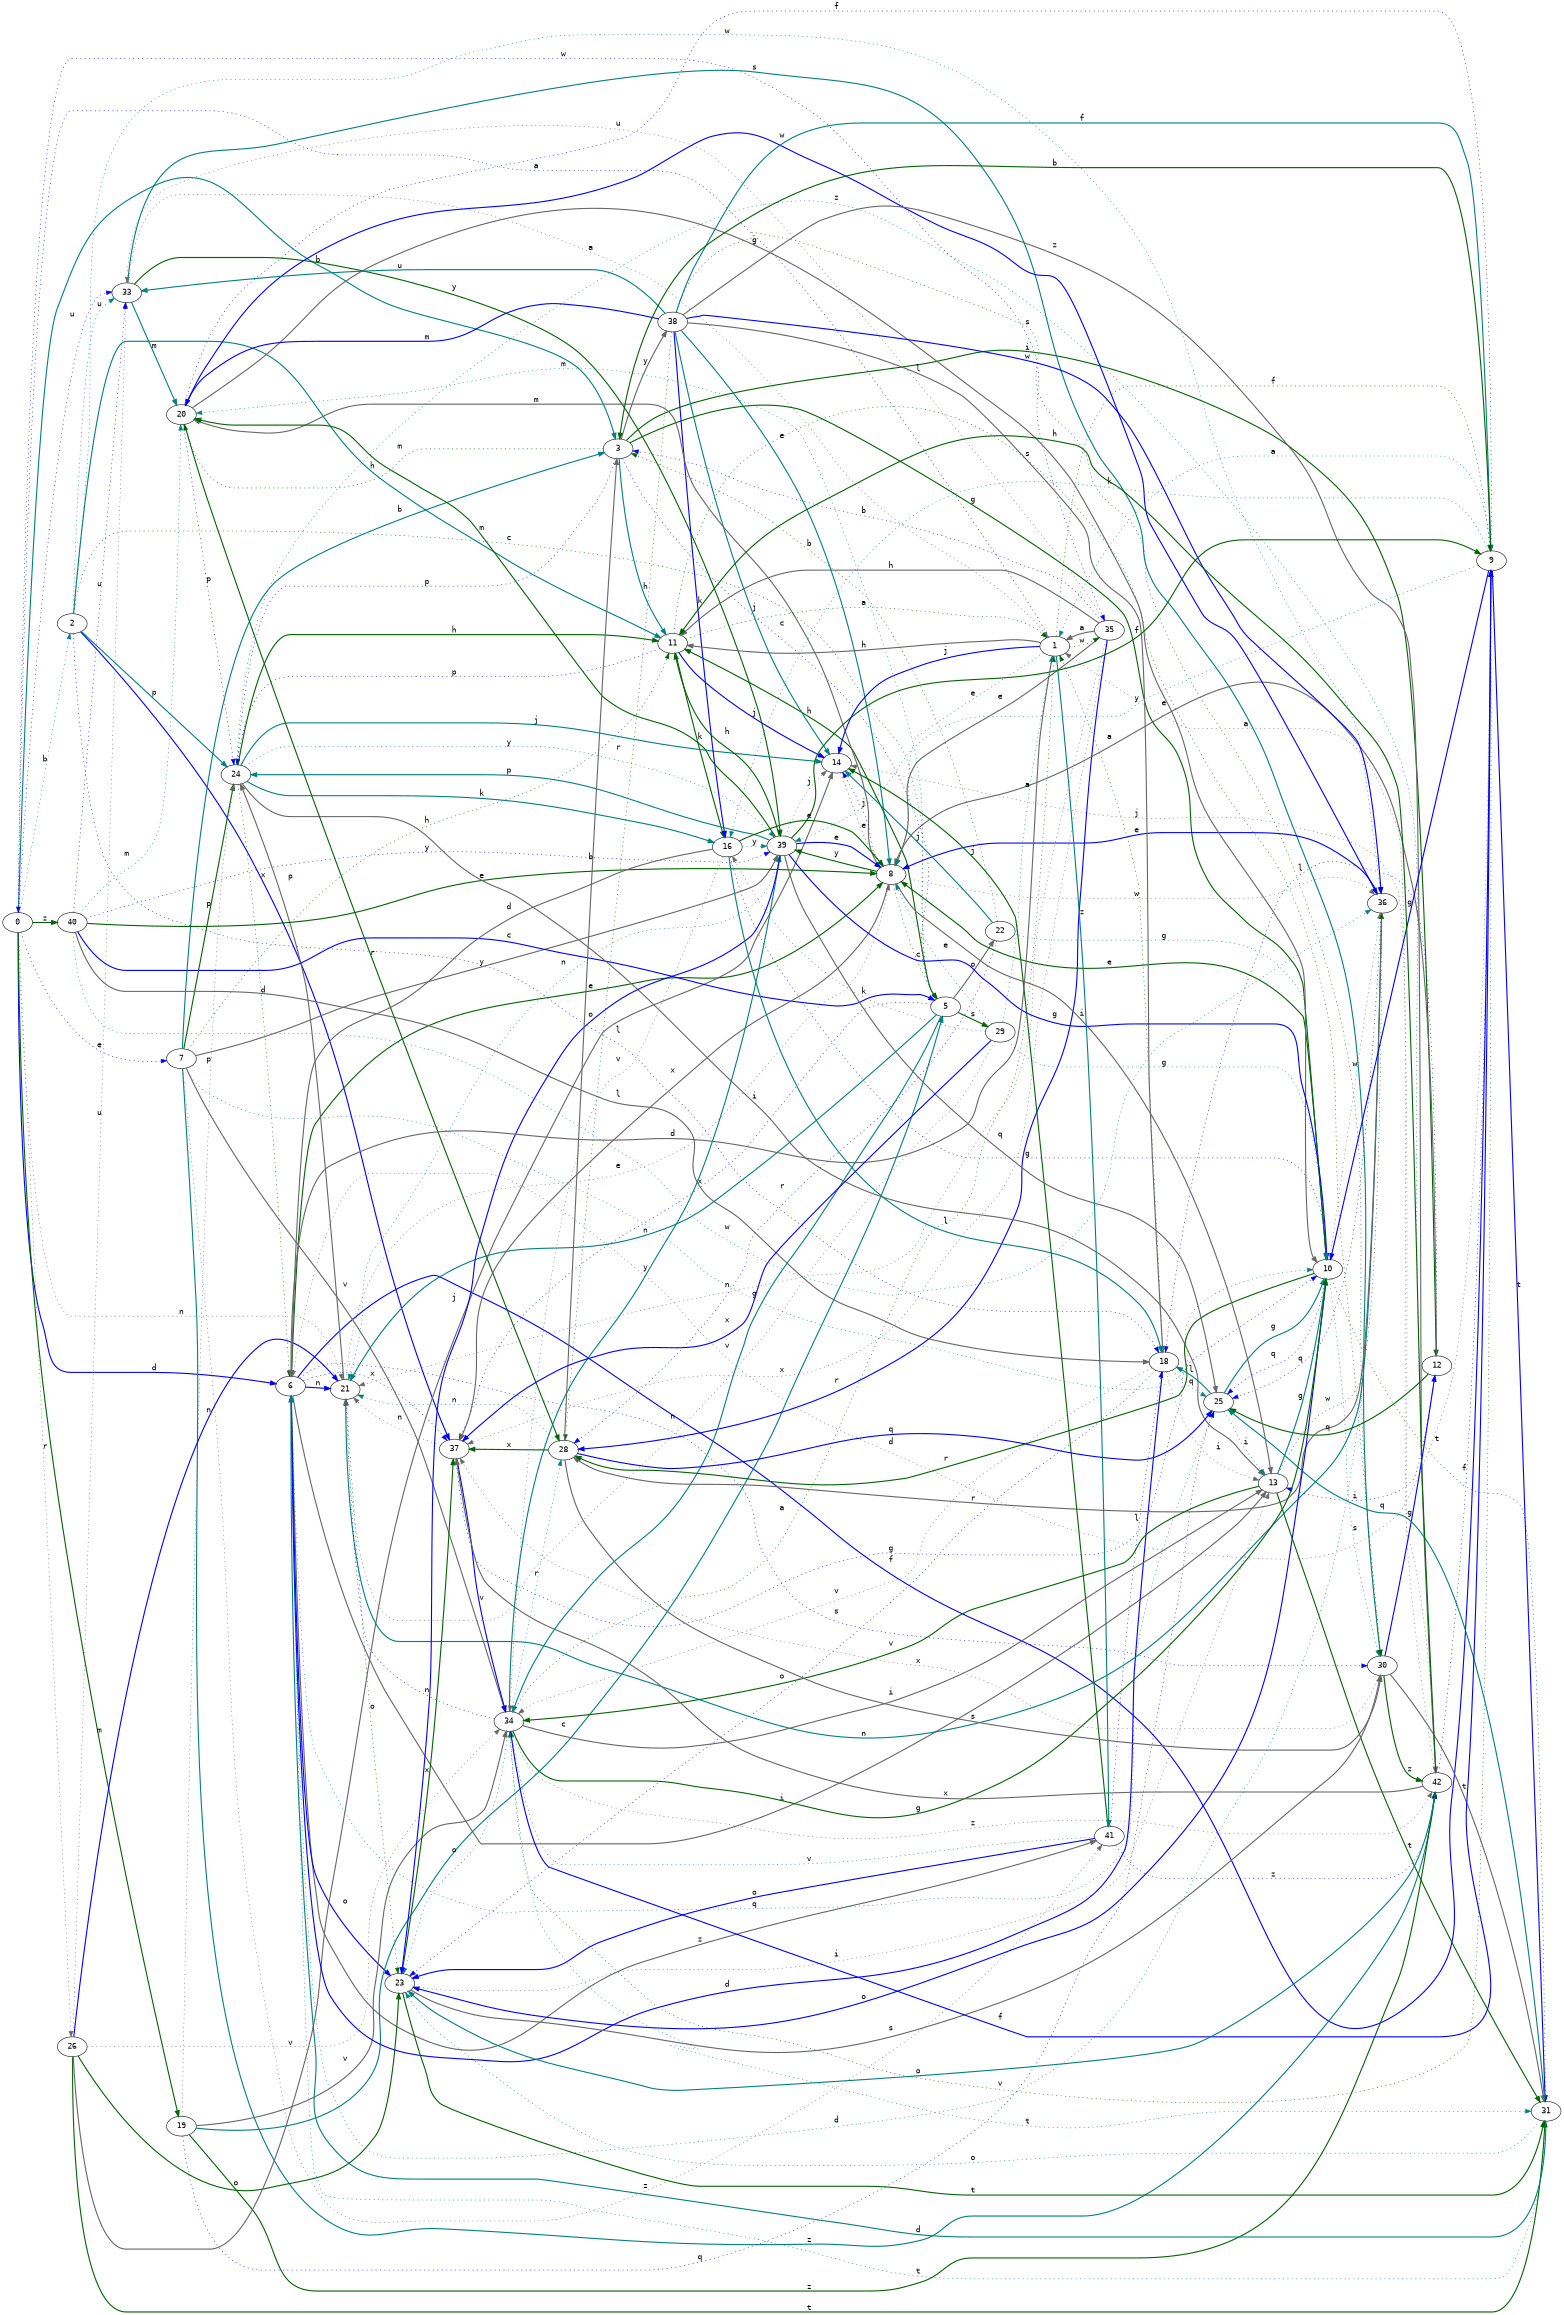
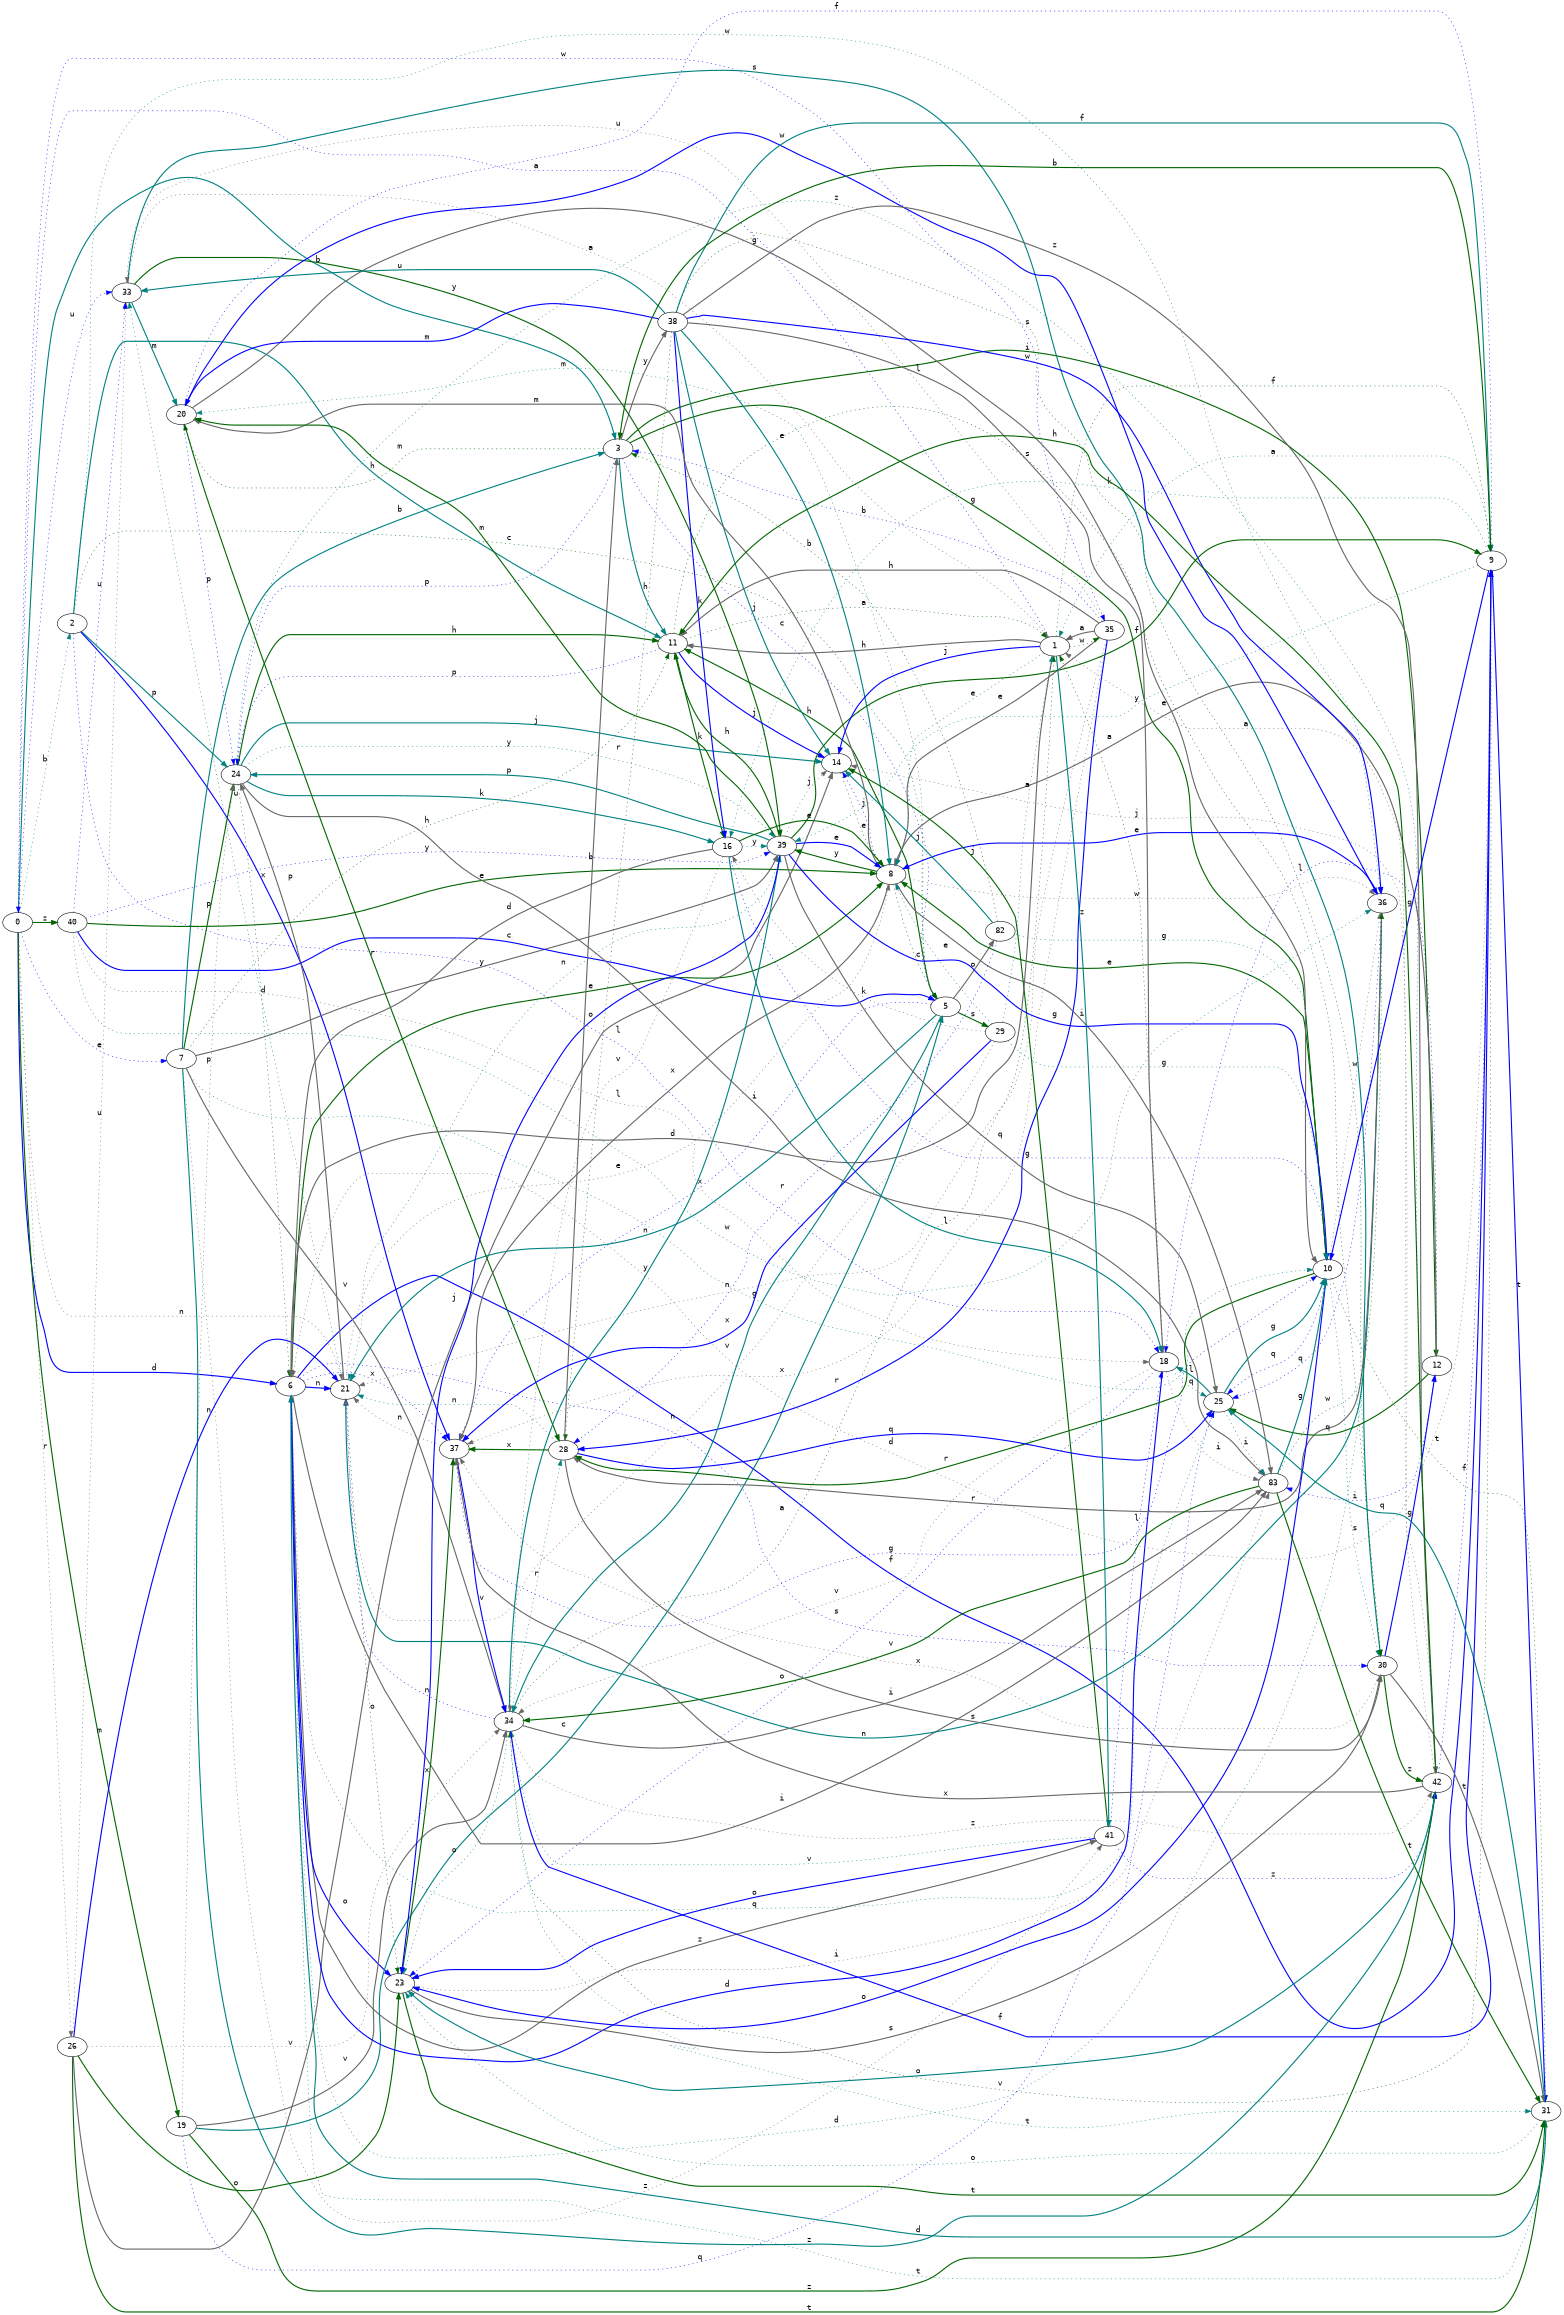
(80, 454) -> (231, 845)
(172, 689) -> none
(1000, 931) -> (1000, 931)
(638, 1106) -> (638, 1106)
(1273, 1483) -> (1273, 1483)
(1045, 1756) -> none
